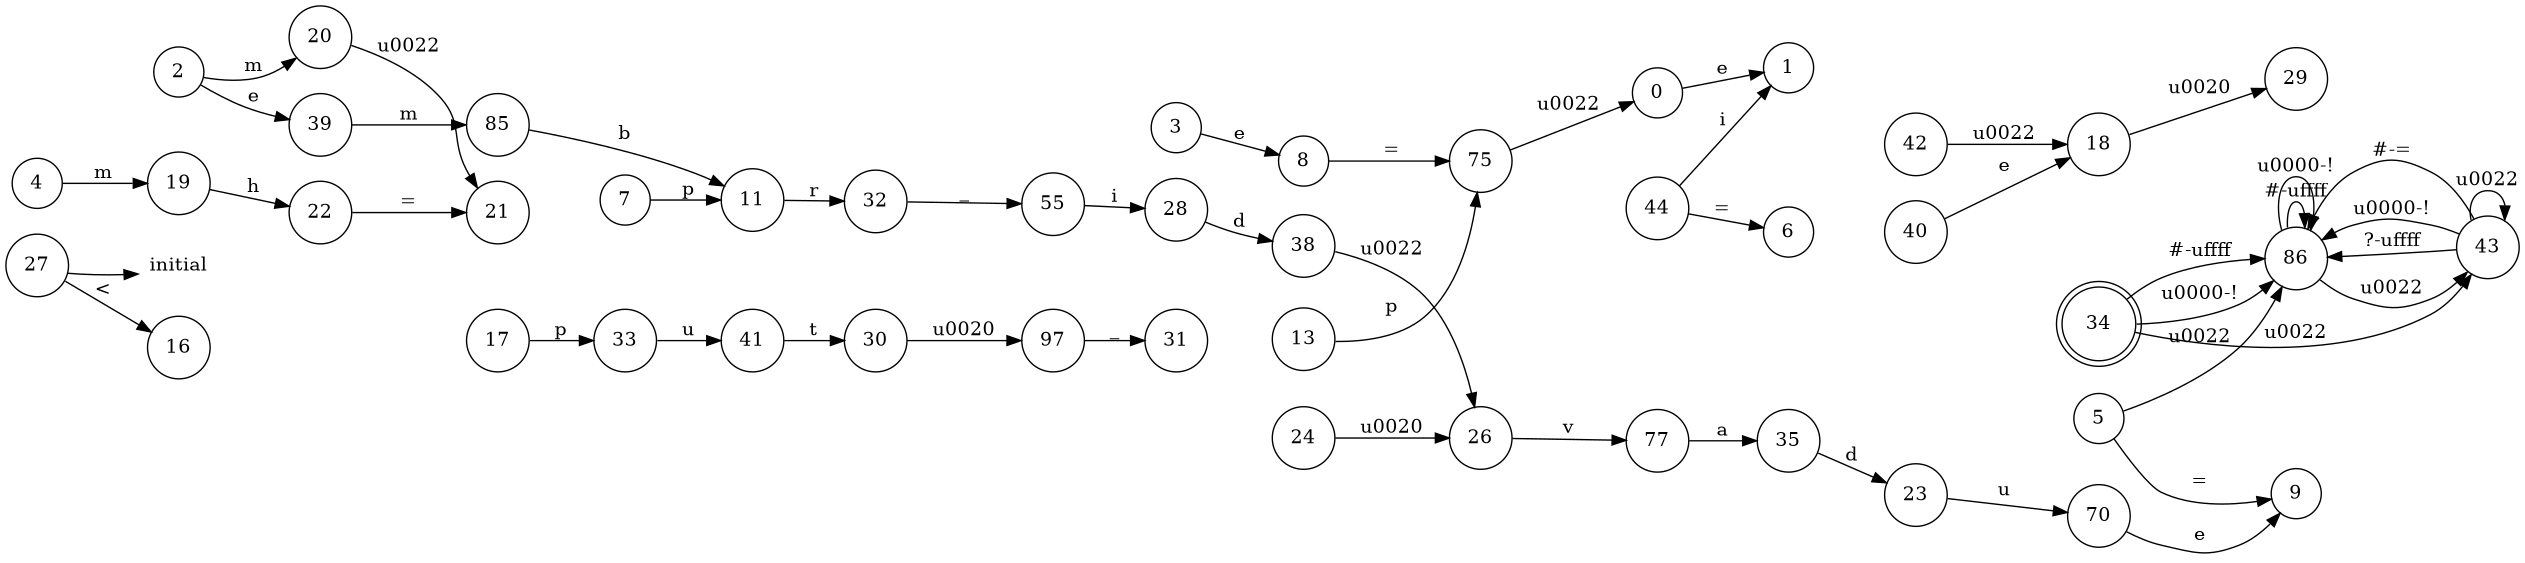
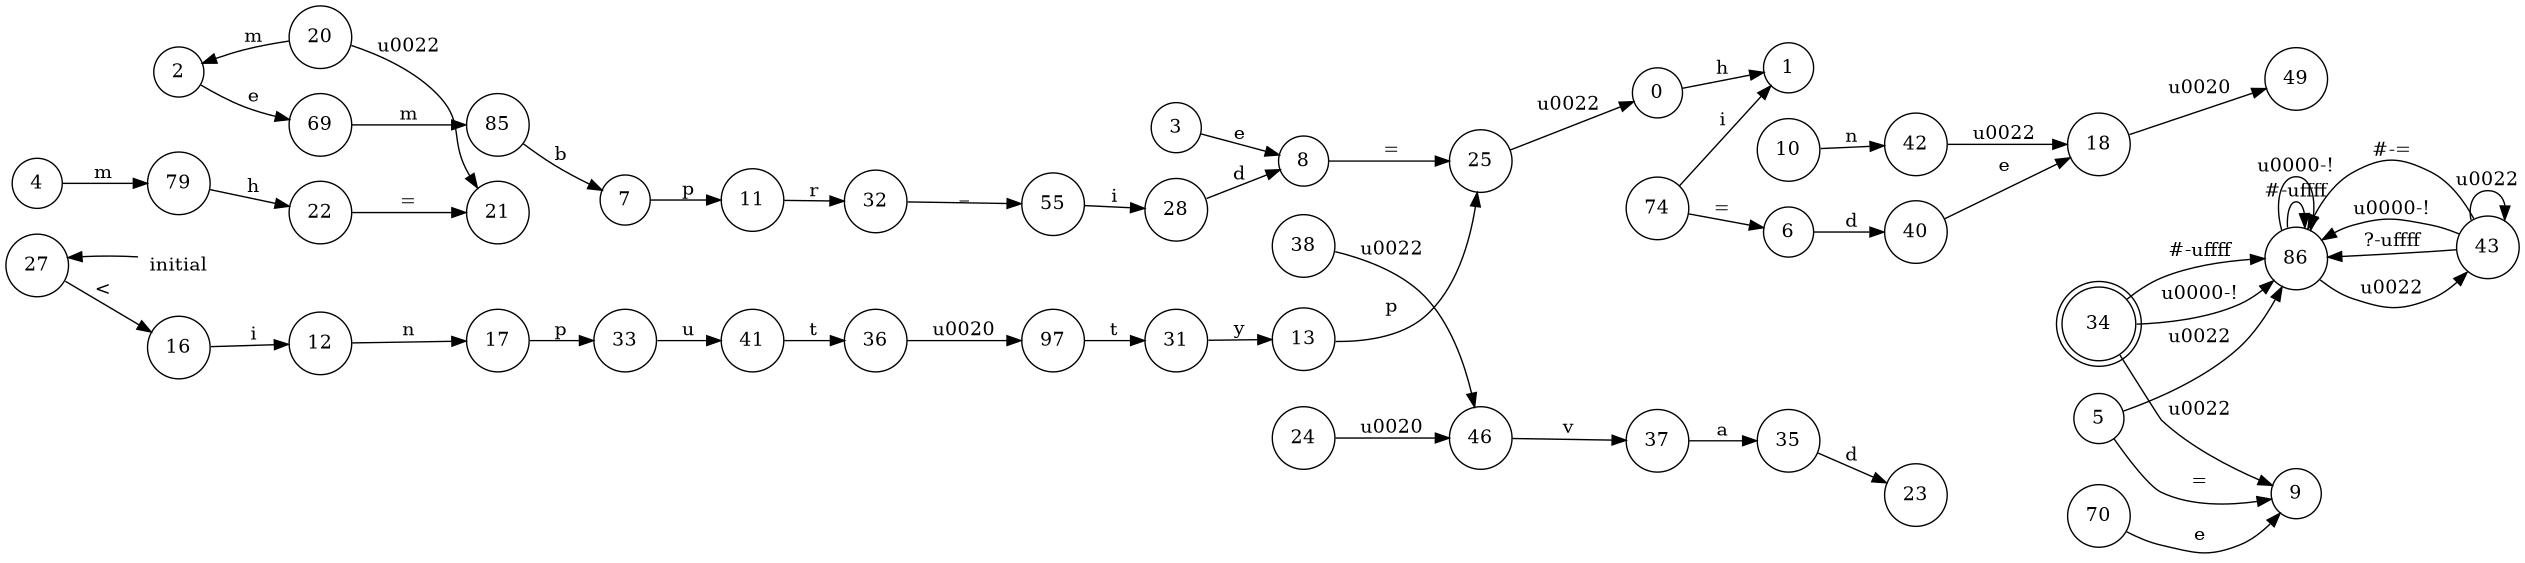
(1723, 69) -> (1723, 69)
(2296, 79) -> (2296, 79)
(245, 80) -> (252, 48)
(320, 125) -> (320, 125)
(621, 150) -> (555, 166)
none -> (1789, 150)
(1481, 161) -> (1481, 161)
(179, 183) -> (179, 183)
(1657, 208) -> (1657, 208)
(1232, 232) -> (1237, 187)
none -> (1842, 232)
(96, 275) -> (110, 256)
(1115, 330) -> (1115, 330)
none -> (1233, 340)
(876, 341) -> (876, 341)
none -> (320, 343)
(2306, 346) -> (2176, 432)
(1481, 438) -> (1481, 438)
(1657, 441) -> (1657, 441)
(2000, 505) -> none
